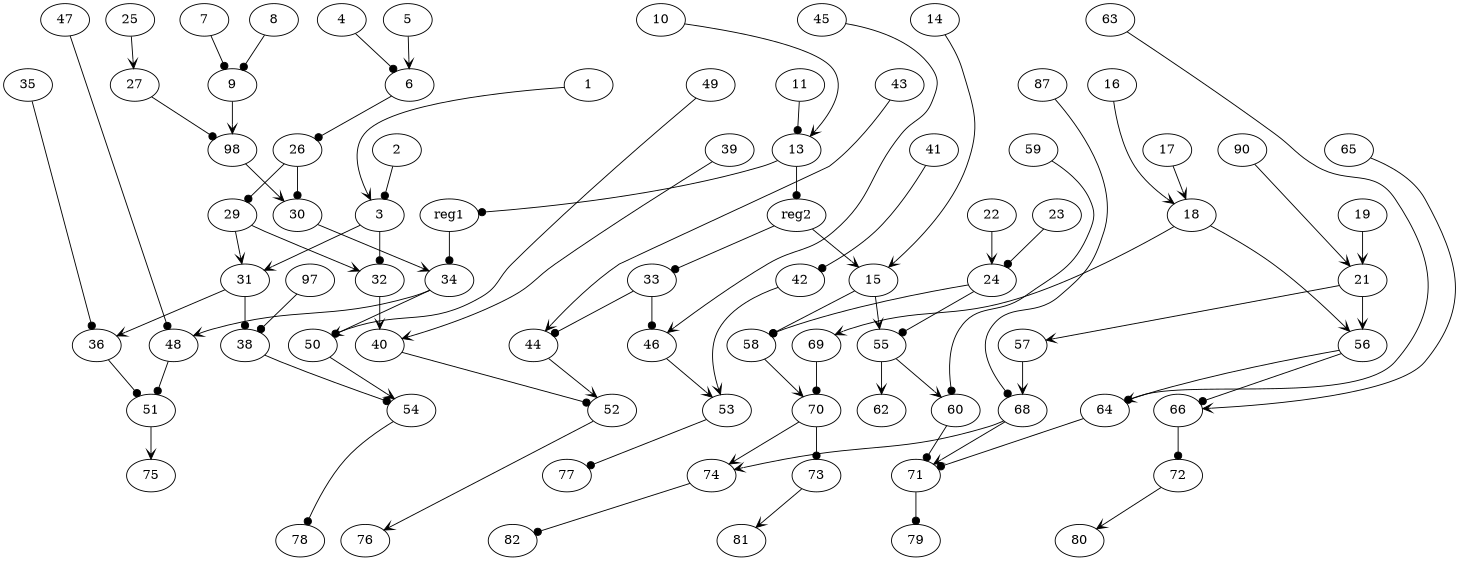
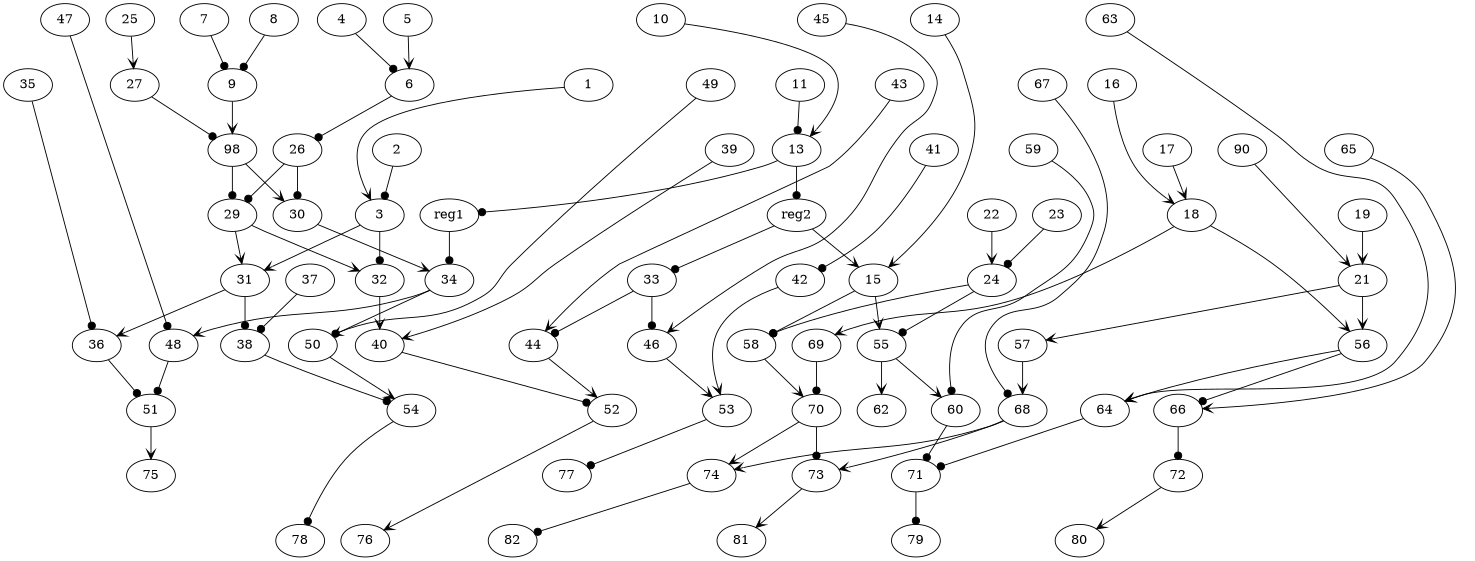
(1043, 85) -> (1043, 85)
none -> (232, 179)
(1423, 256) -> (1423, 256)
(310, 280) -> (310, 280)
(973, 441) -> (923, 448)
